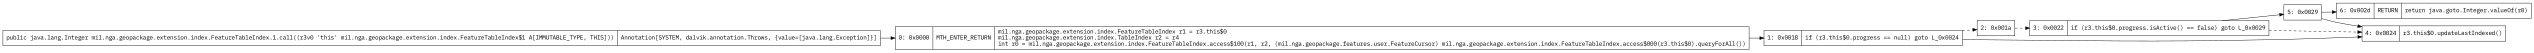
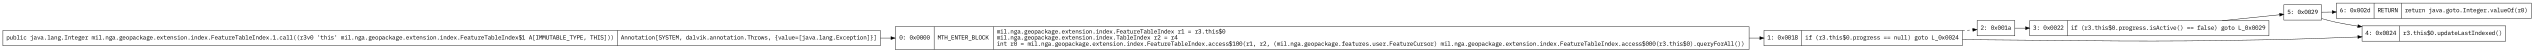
(2020, 28) -> (2020, 28)
(2313, 31) -> none
(964, 38) -> (963, 38)
